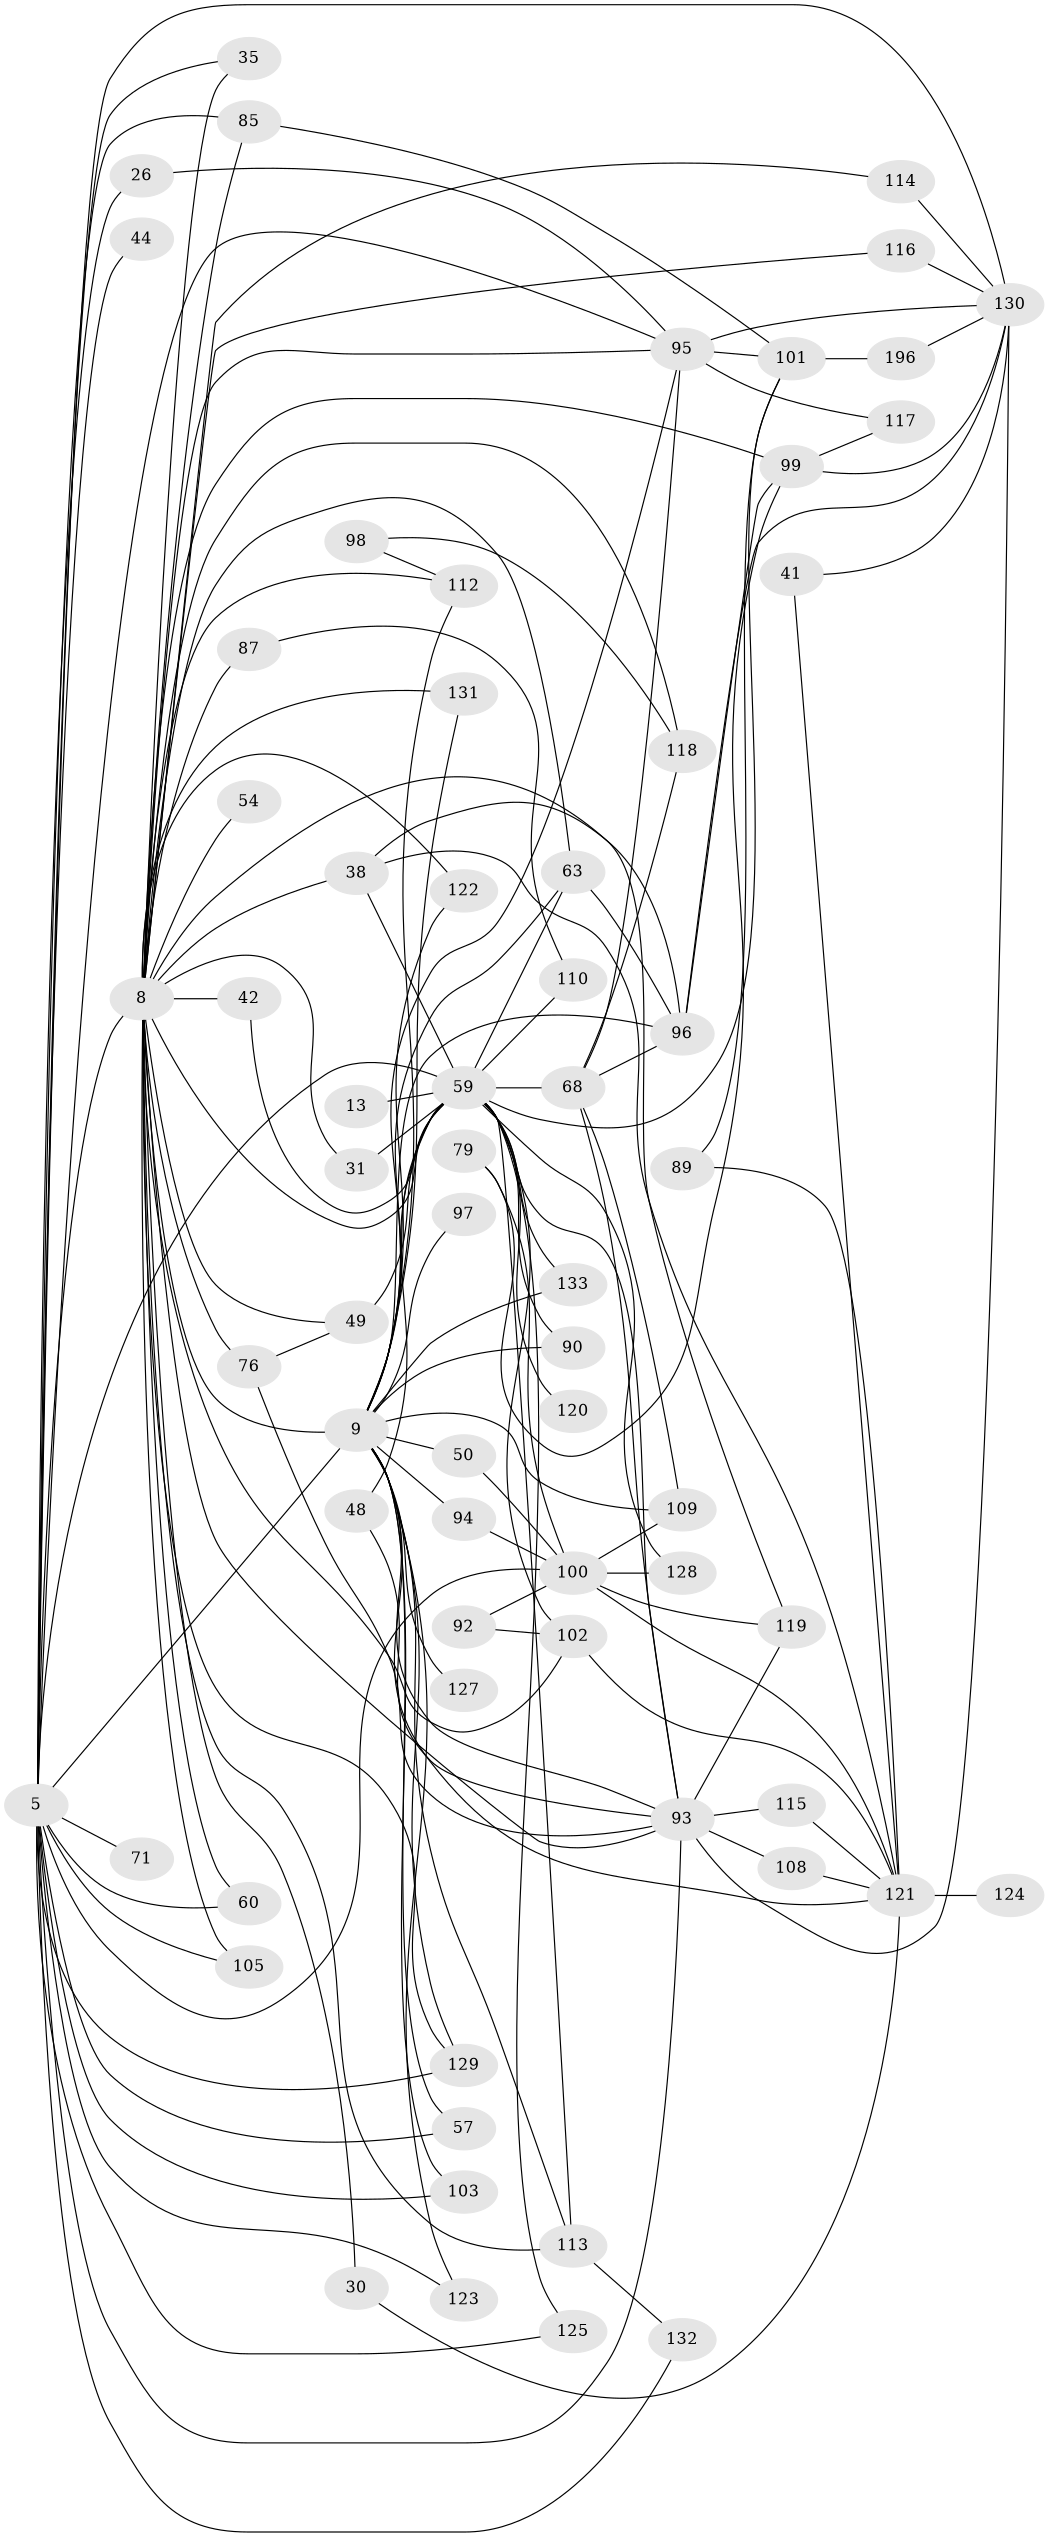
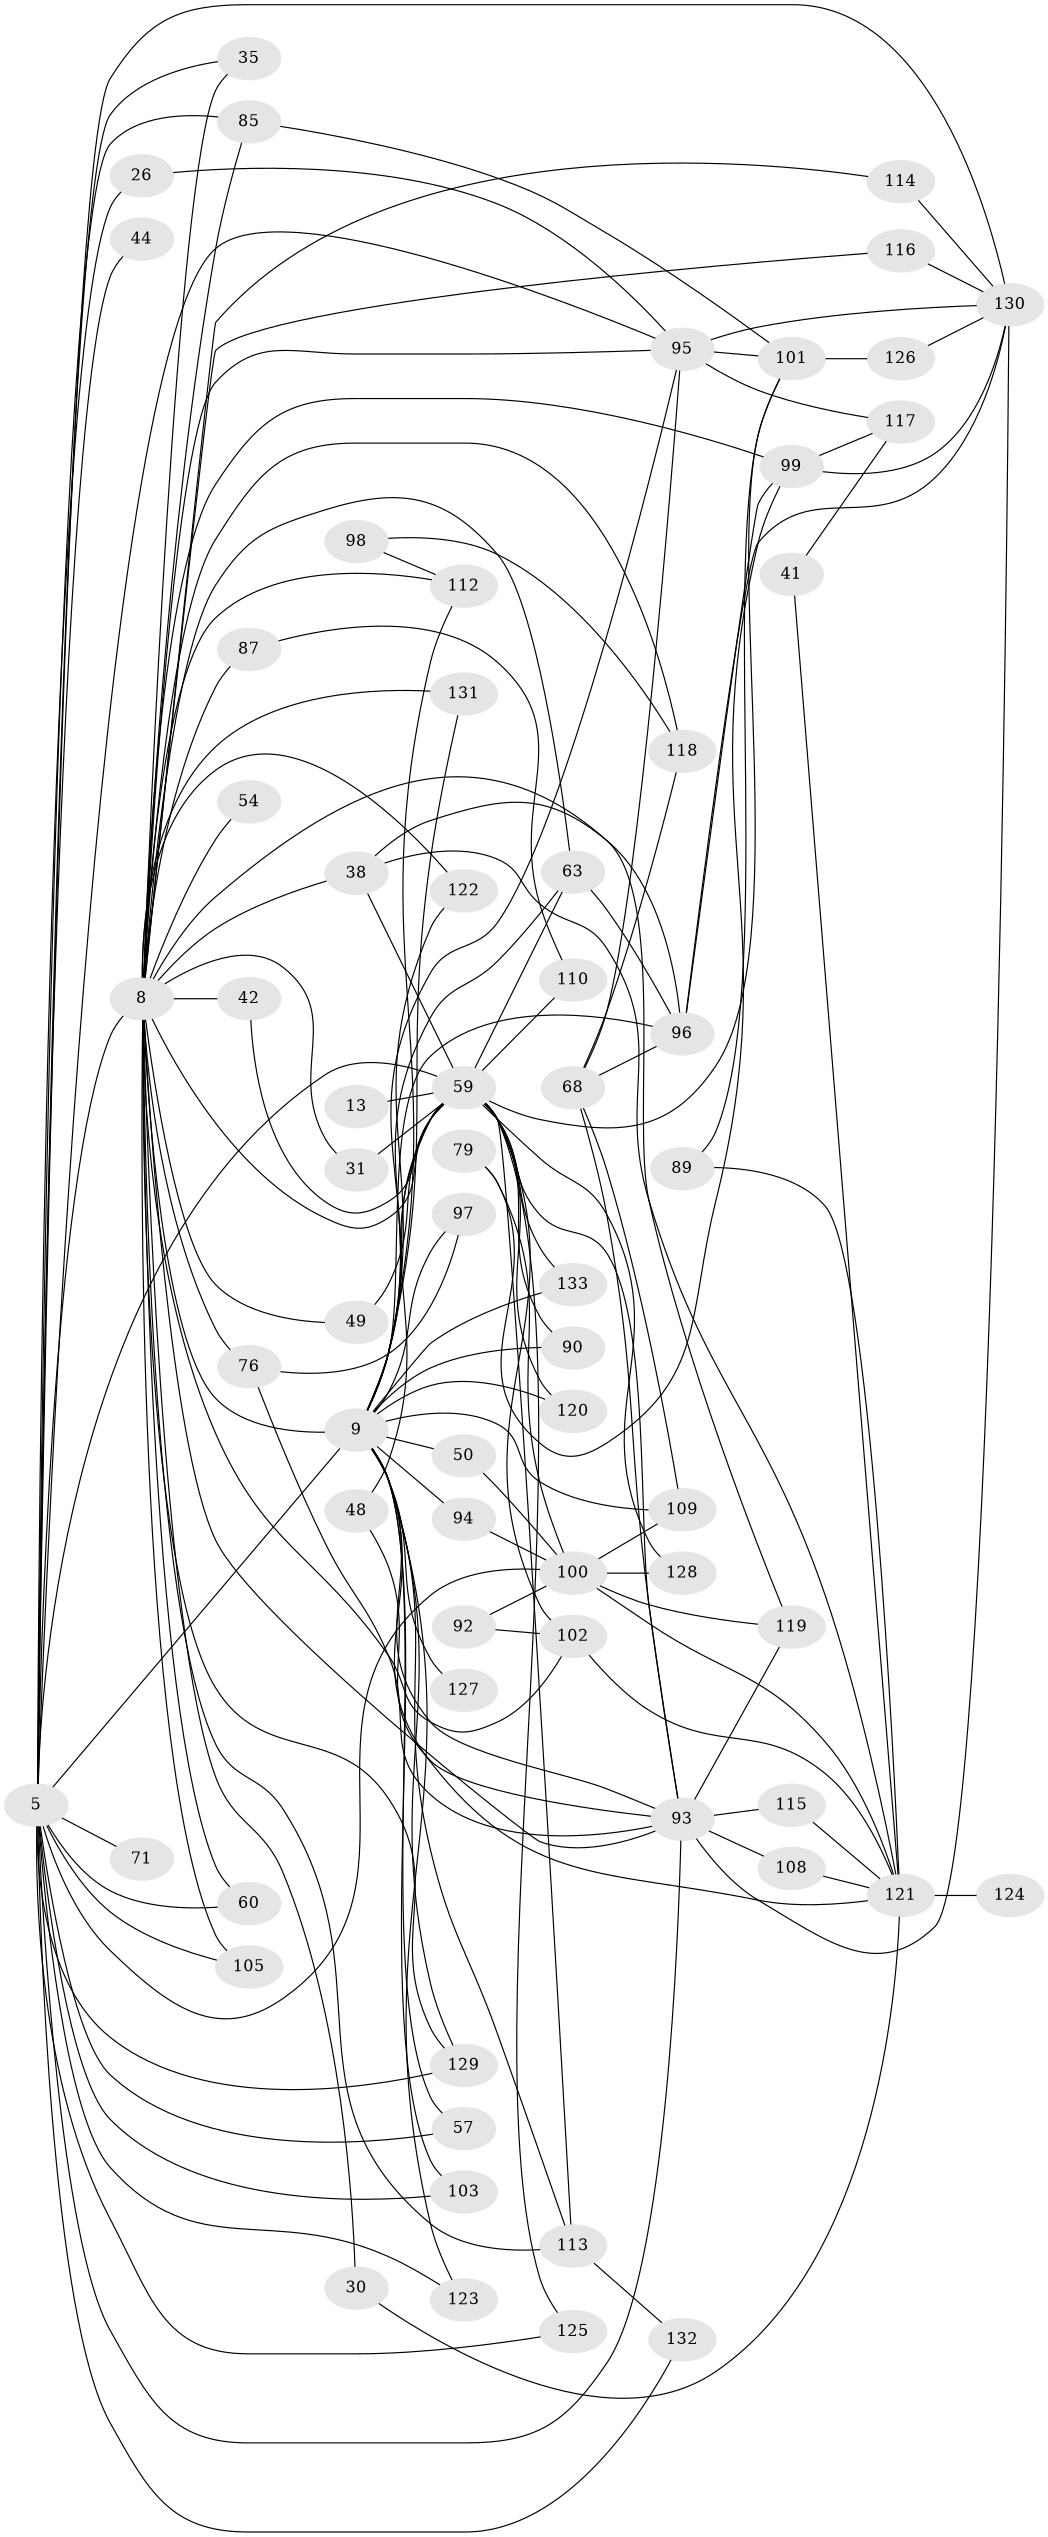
(901, 359) -> (901, 359)
(967, 493) -> (846, 498)
(519, 1088) -> none
(303, 1345) -> (379, 1359)
none -> (458, 1382)
